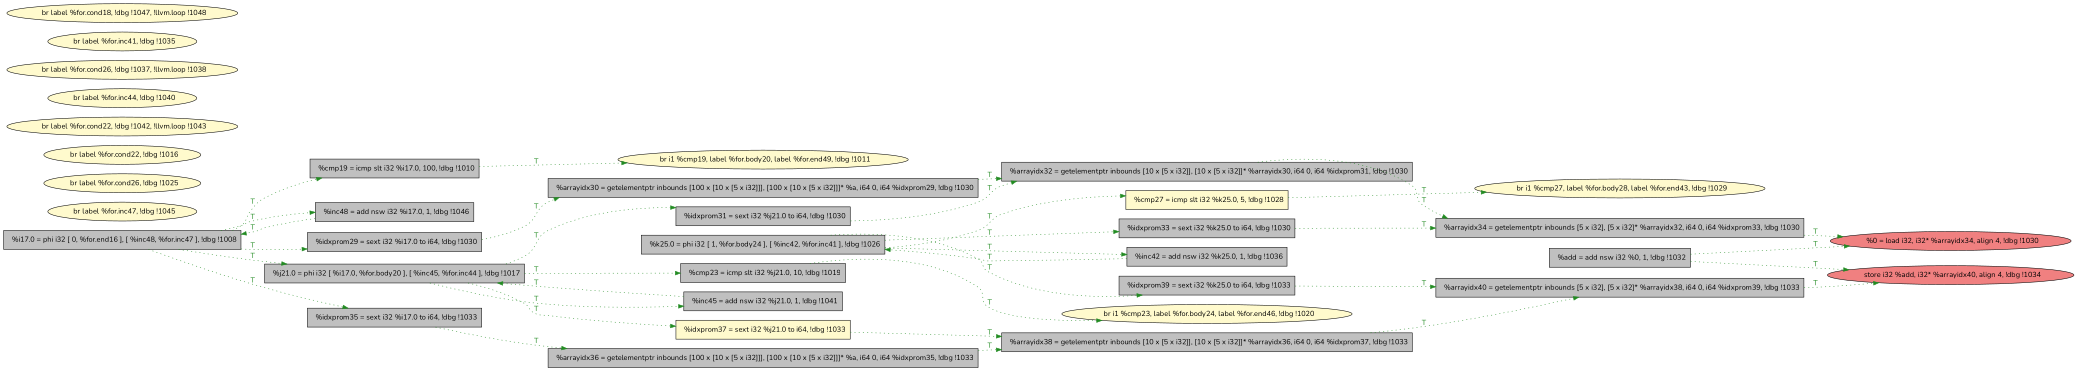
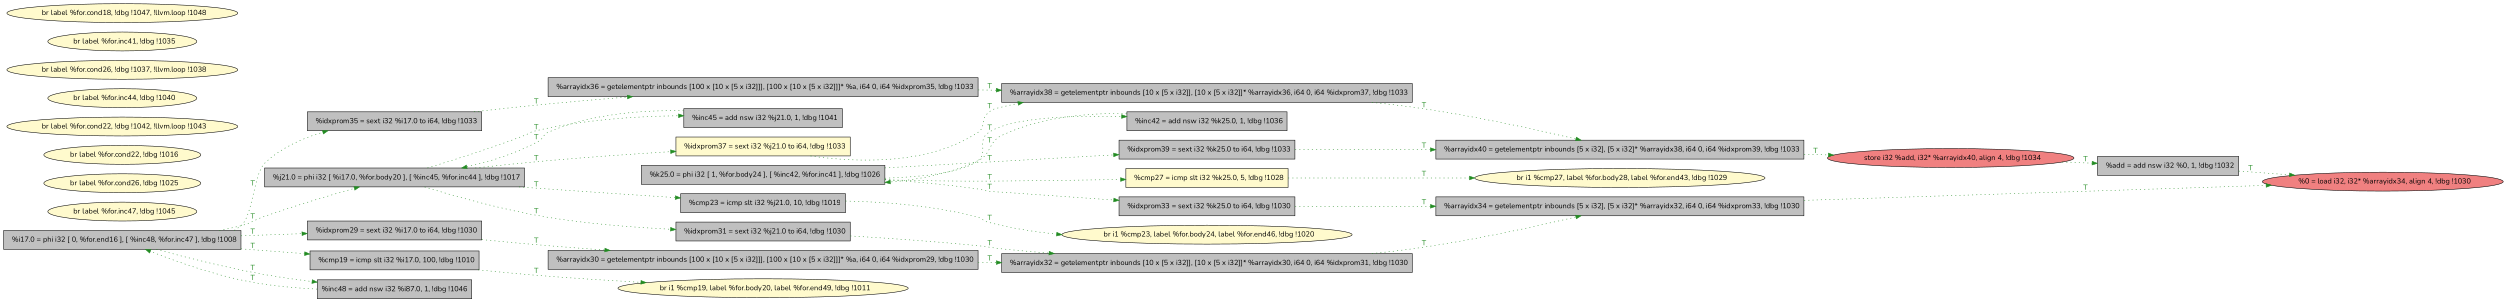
(395, 212) -> (395, 289)
(1767, 265) -> (2077, 163)
